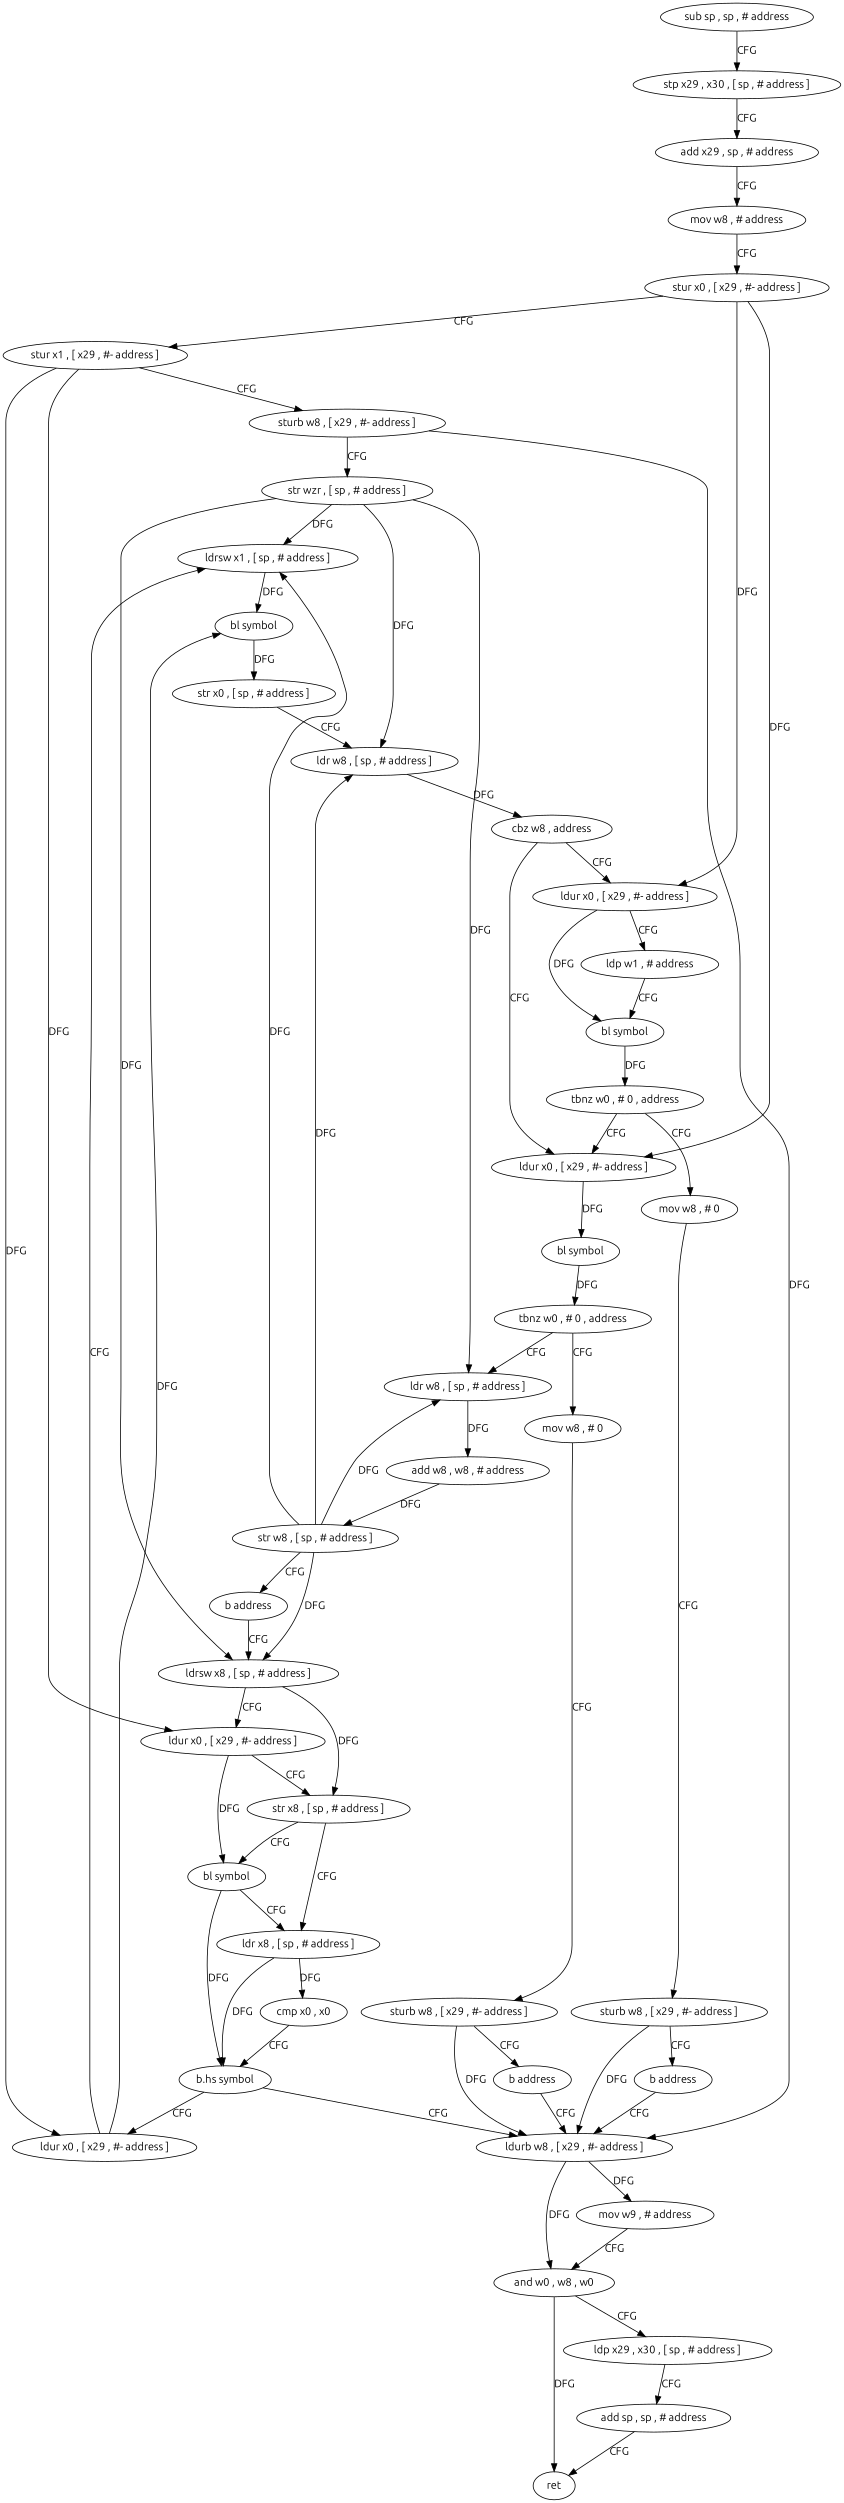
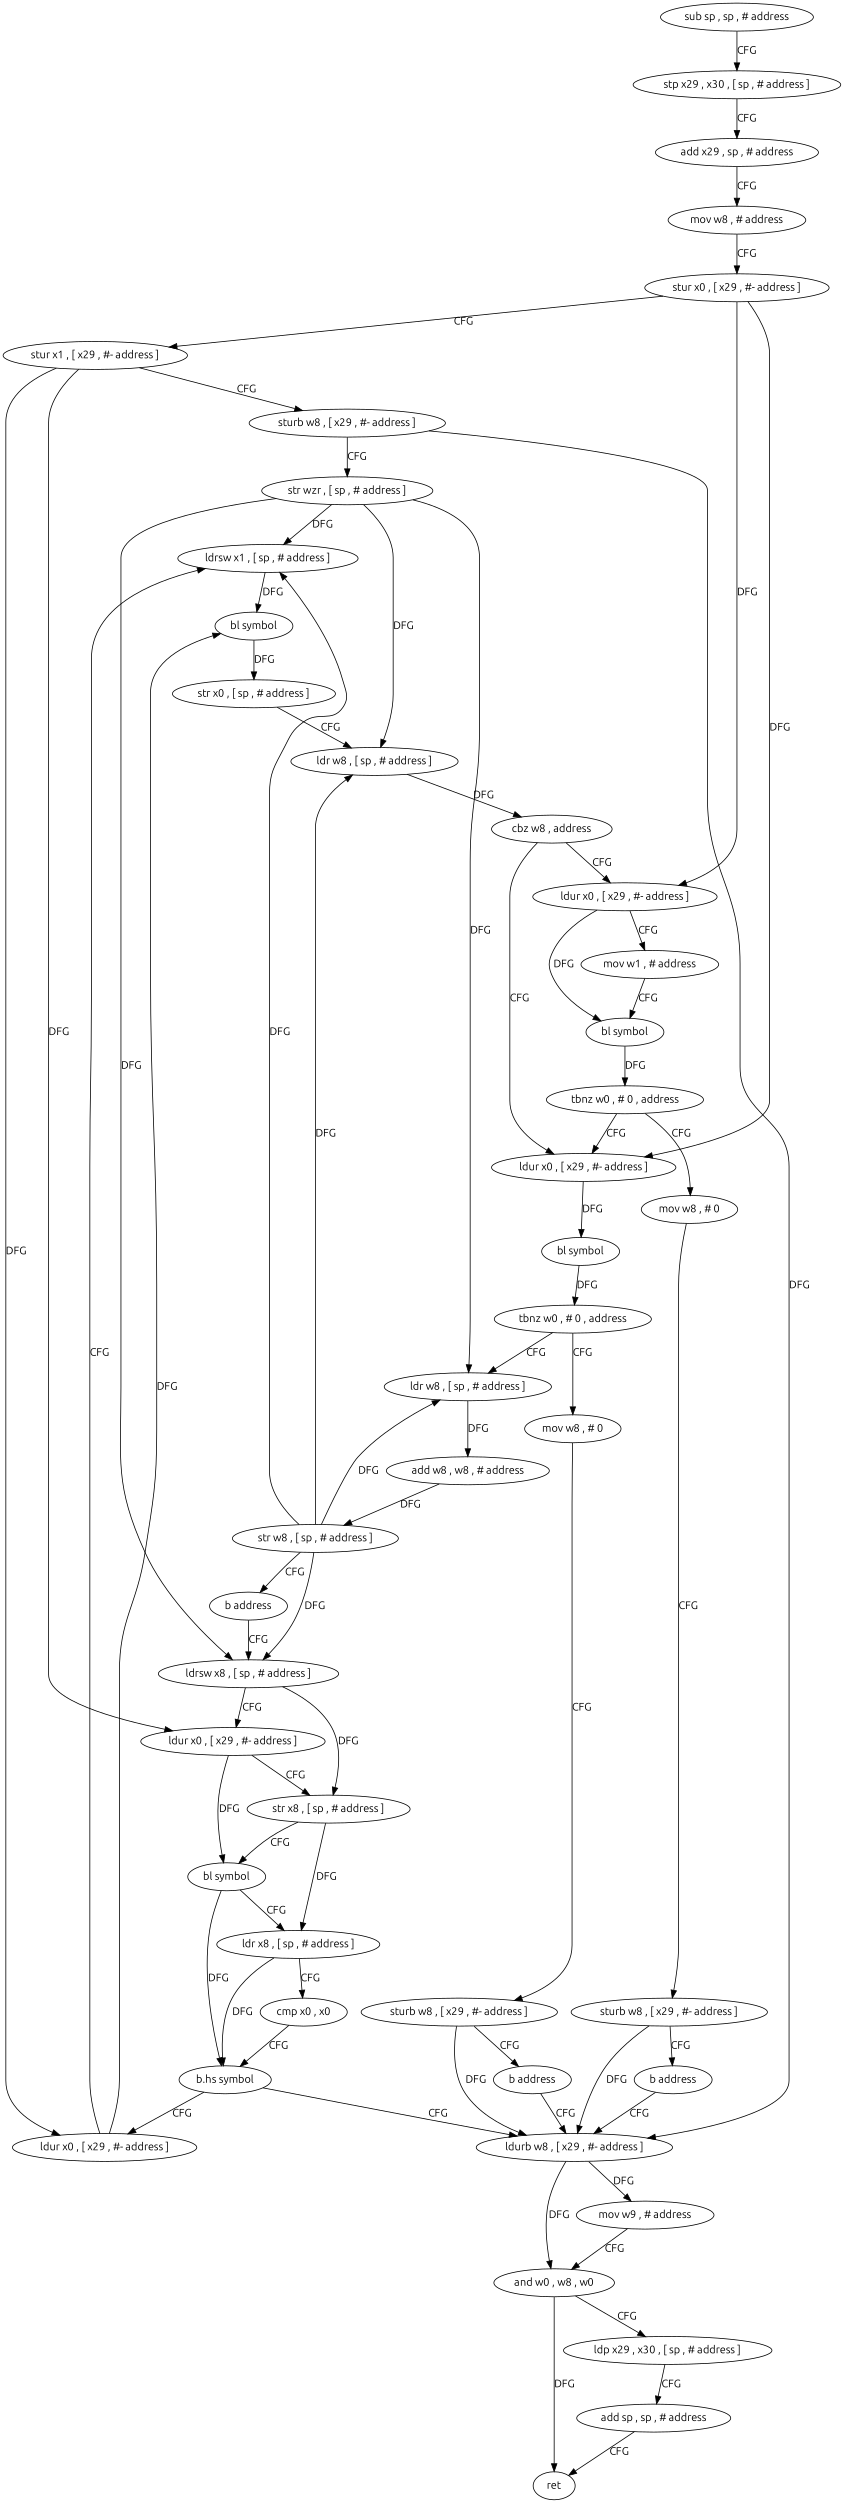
(650, 964) -> (650, 964)
(327, 1877) -> (327, 1877)
(310, 1978) -> (310, 1978)
